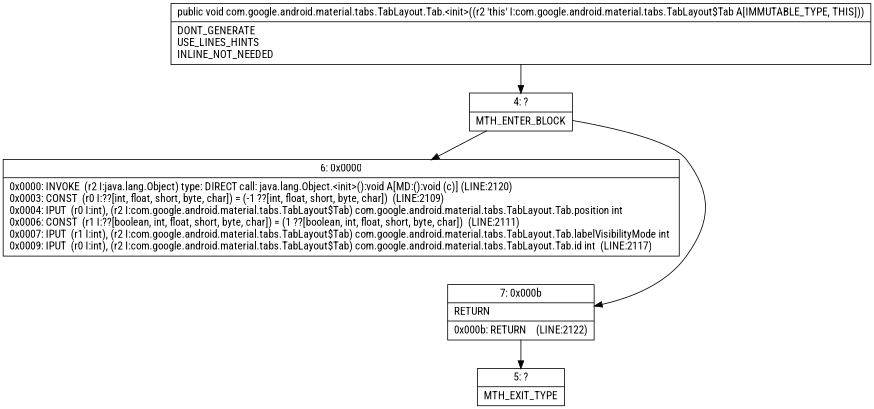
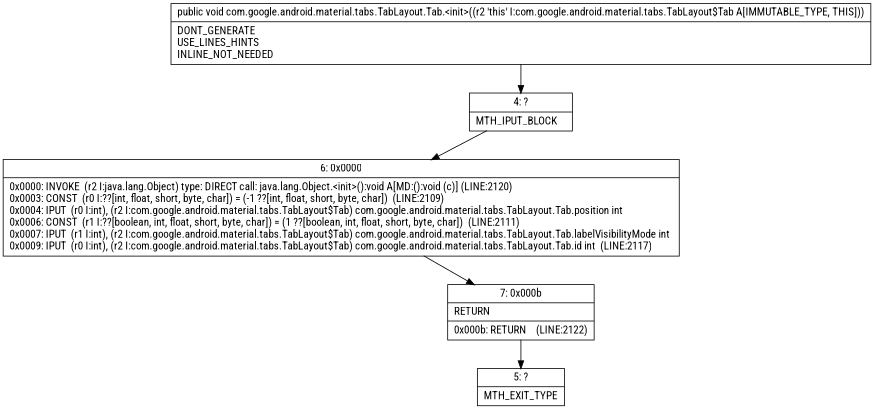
(521, 121) -> (517, 121)
(704, 196) -> (446, 268)
